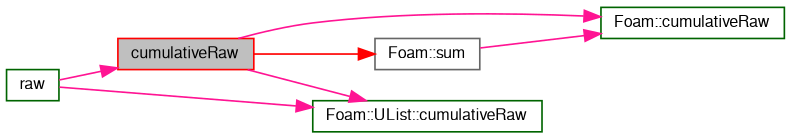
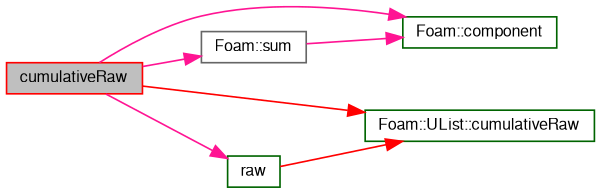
(693, 23) -> (480, 32)
(306, 54) -> (164, 63)
(80, 76) -> (159, 122)
(299, 83) -> (245, 98)
(178, 97) -> (333, 156)
